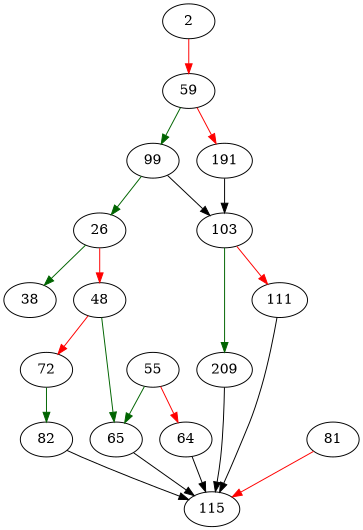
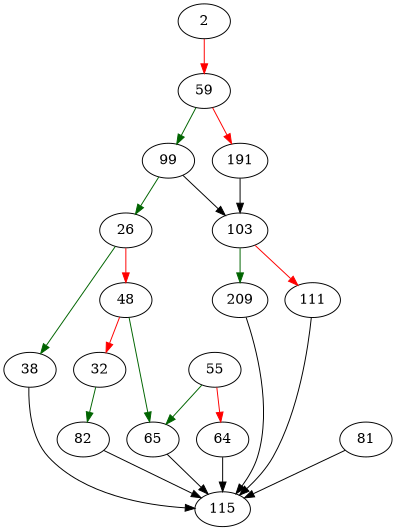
(46, 370) -> (100, 370)
(277, 472) -> (299, 472)
none -> (78, 480)
